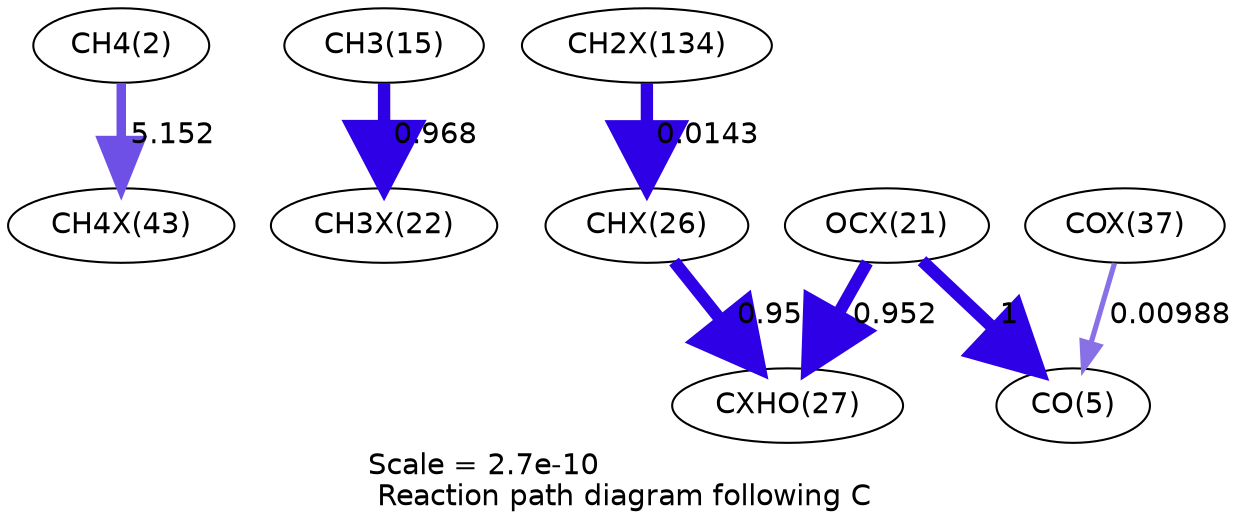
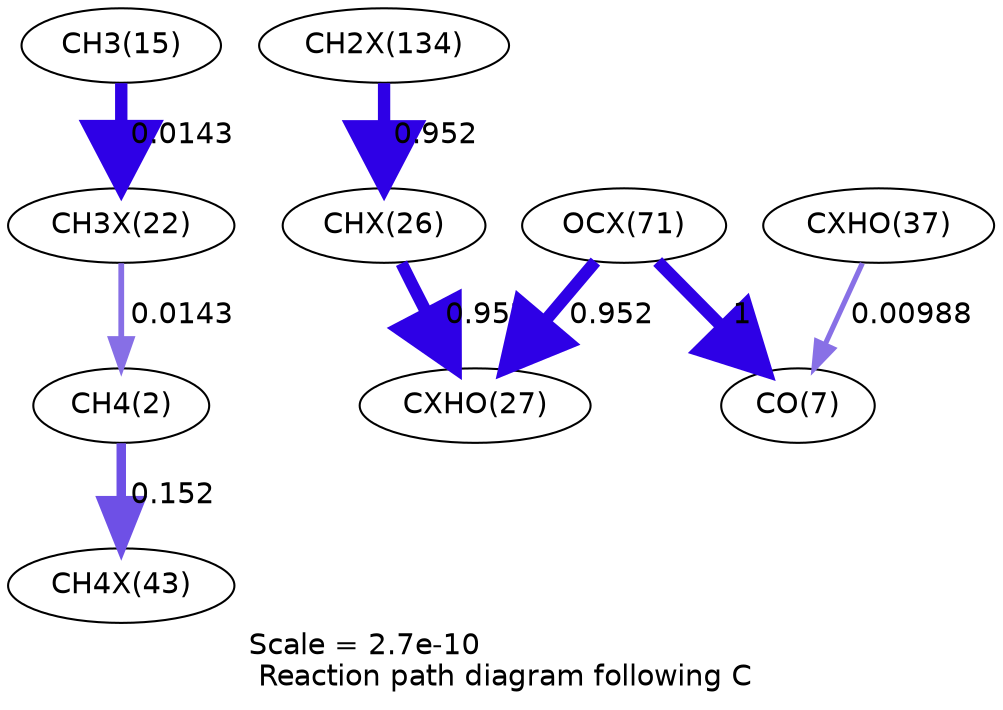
(169, 136) -> (169, 496)
(432, 136) -> (178, 136)
(704, 136) -> (432, 136)
(887, 226) -> (624, 226)
(1125, 226) -> (879, 226)
none -> (121, 301)
(1073, 406) -> (798, 406)
